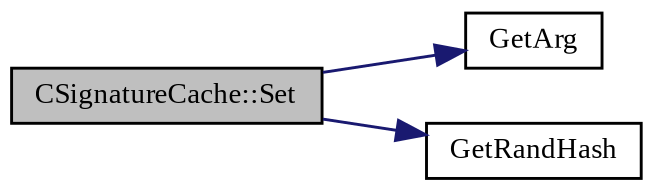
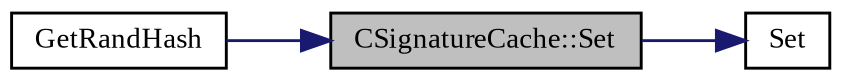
(534, 41) -> (788, 41)
(360, 125) -> (263, 41)
